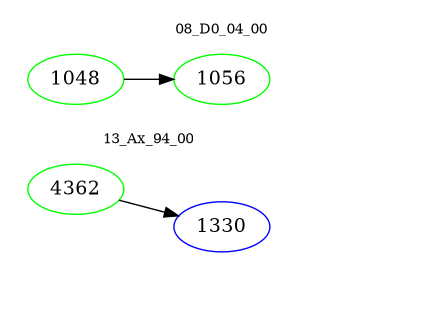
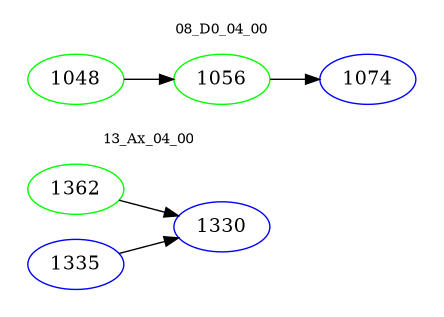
none -> (368, 79)
(149, 140) -> (149, 140)
(76, 189) -> (76, 189)
none -> (76, 264)
